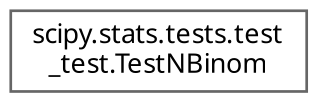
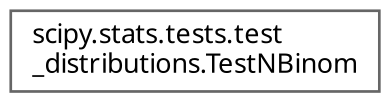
(159, 51) -> (195, 51)
